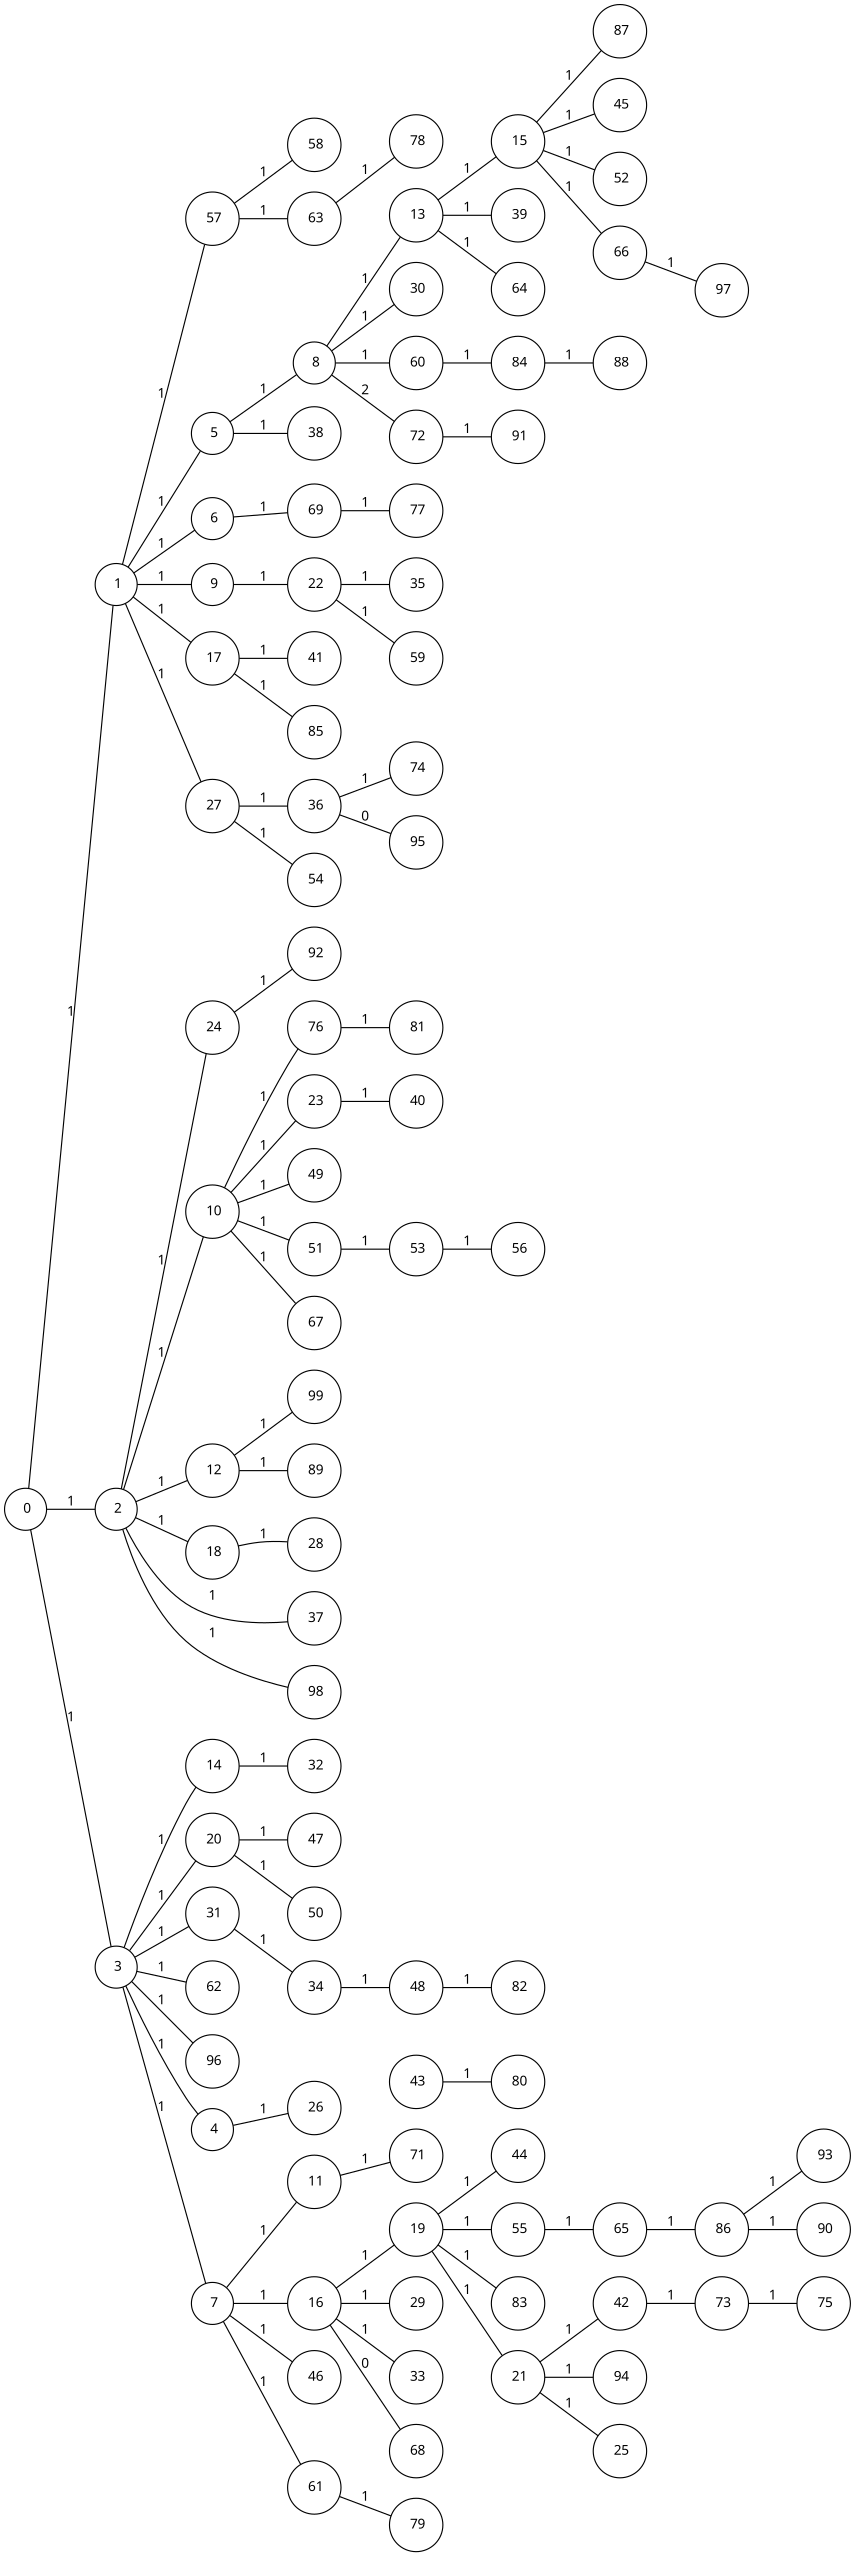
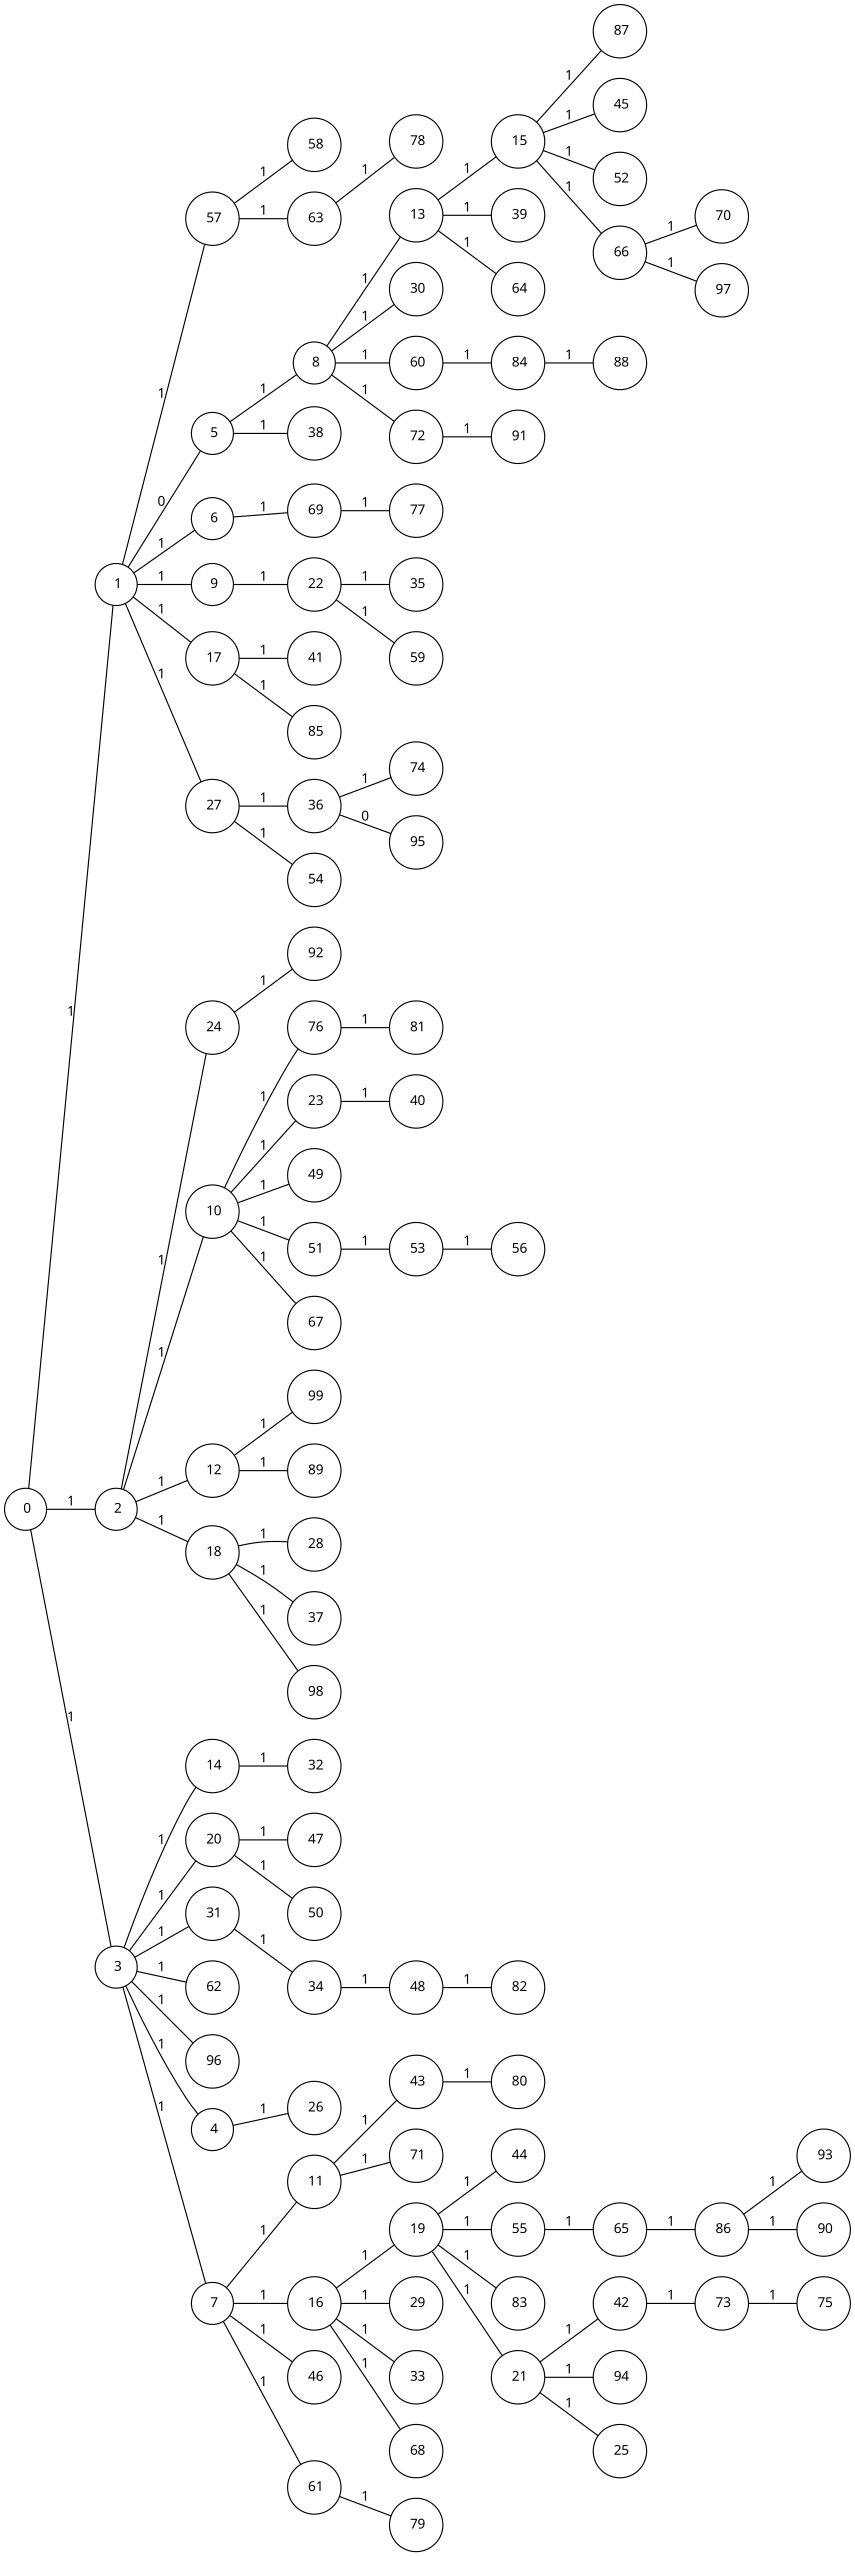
none -> (722, 216)
(365, 391) -> (365, 391)
(161, 502) -> (161, 502)
(189, 1606) -> (266, 1582)
(180, 1635) -> (263, 1622)
none -> (365, 2132)
(365, 2364) -> (365, 2364)
